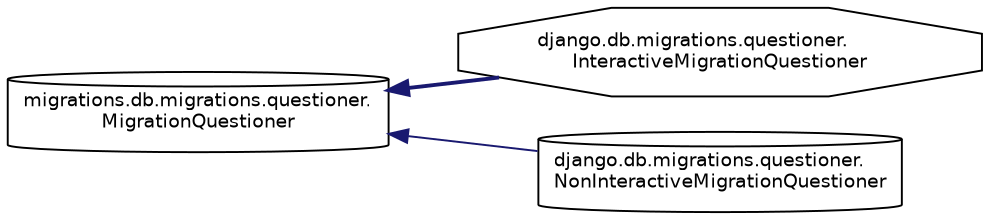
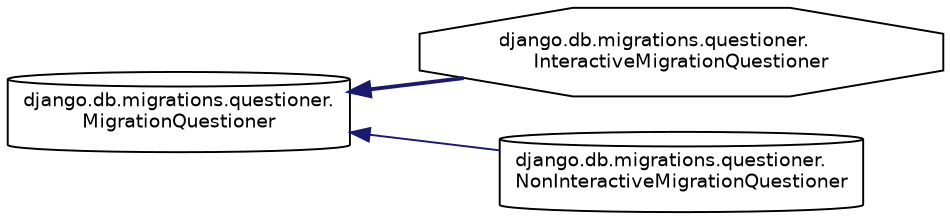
(198, 112) -> (179, 112)
